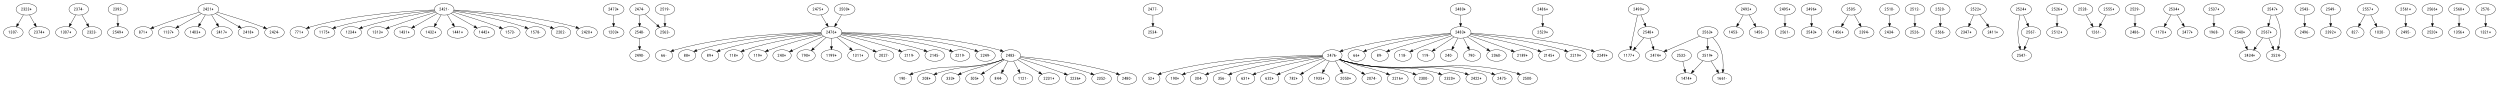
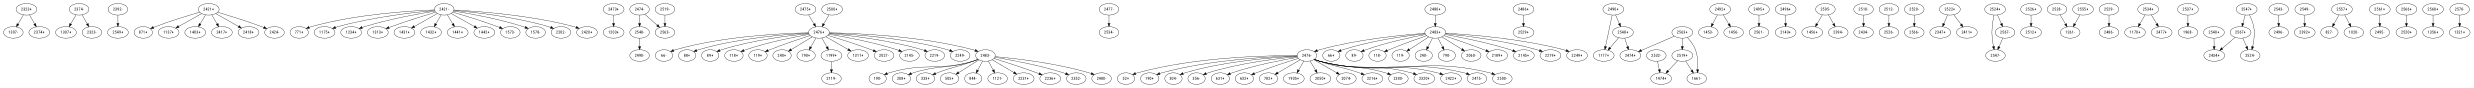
(1812, 32) -> (1786, 32)
(870, 42) -> (831, 65)
